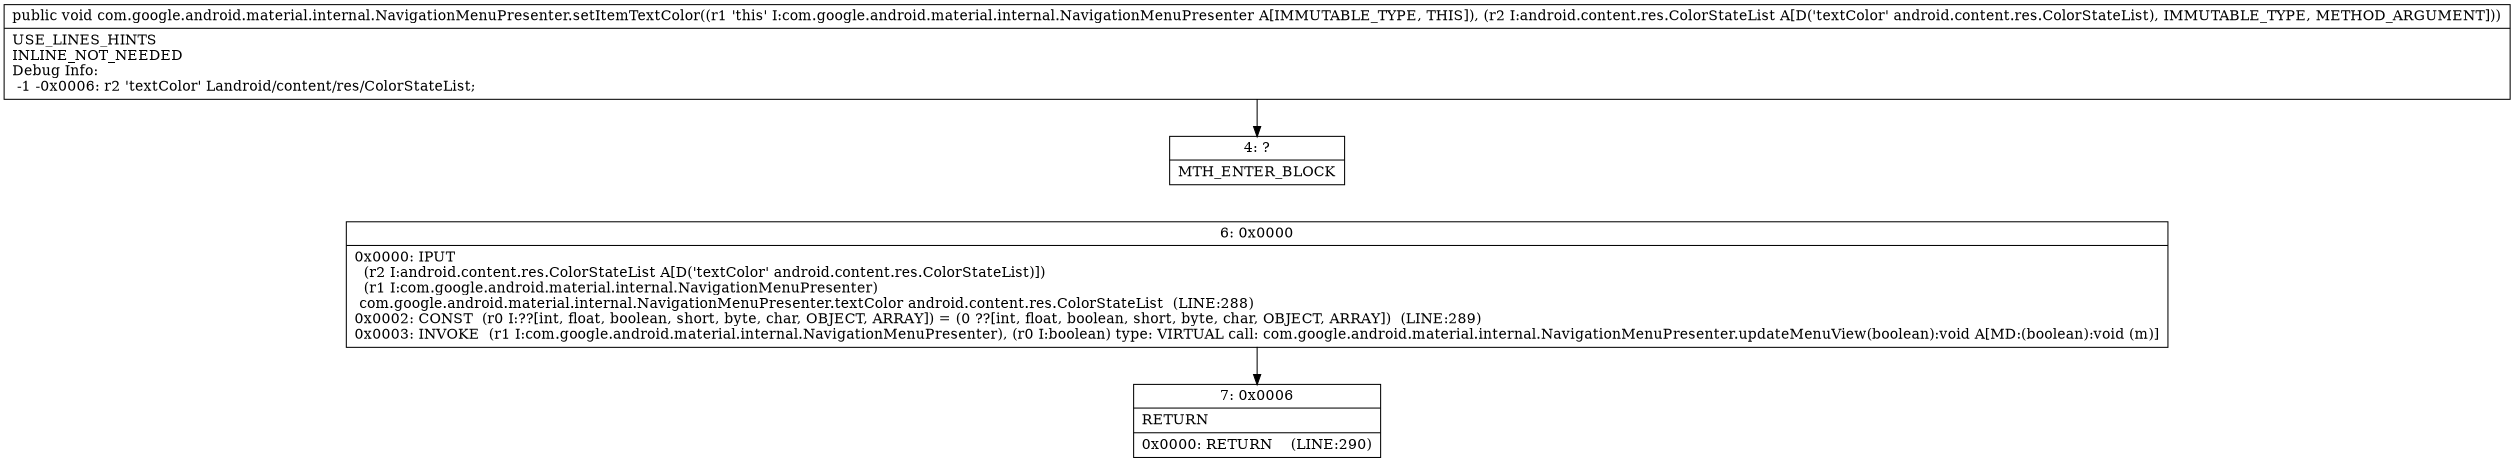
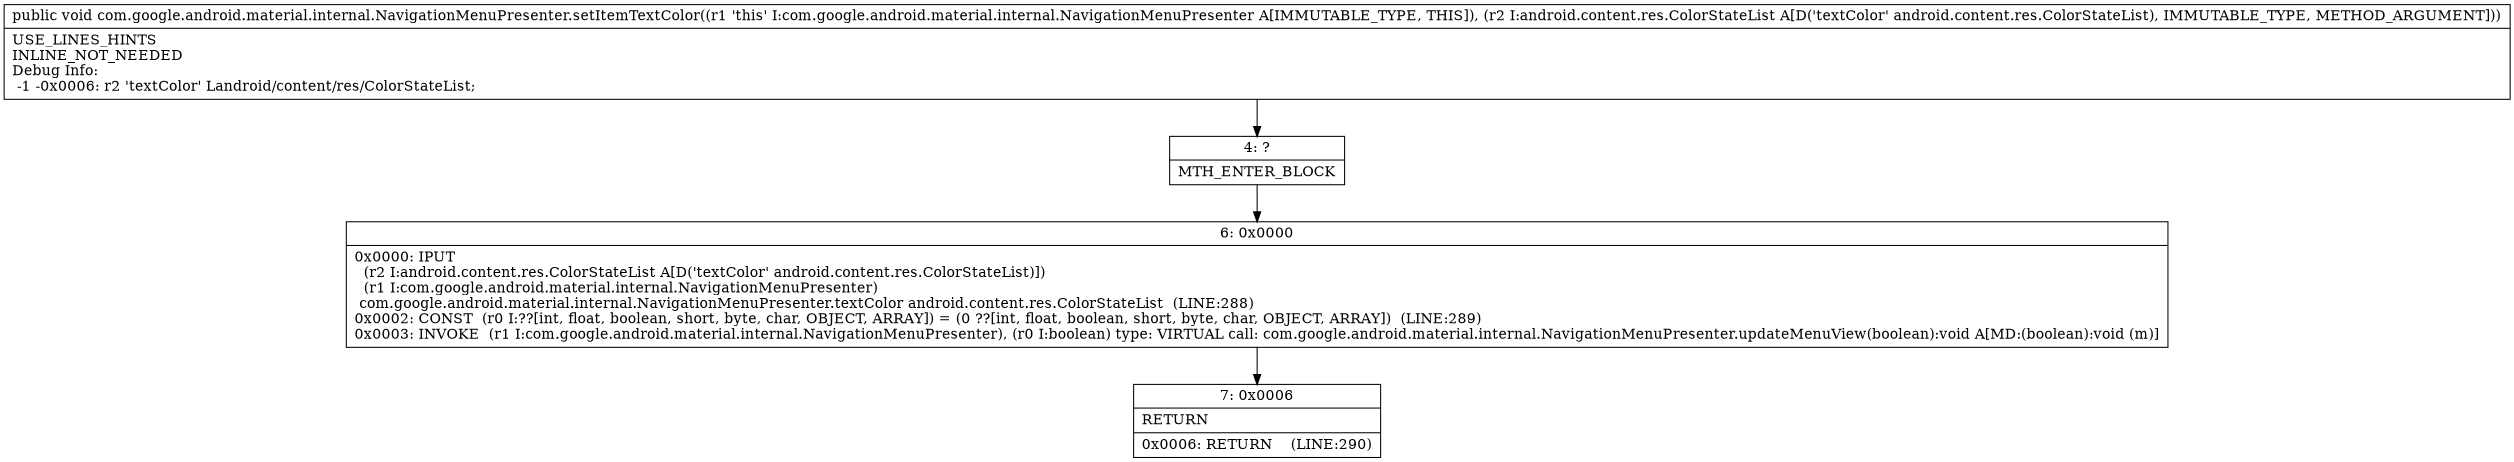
none -> (1257, 198)
(1257, 445) -> (1257, 445)
